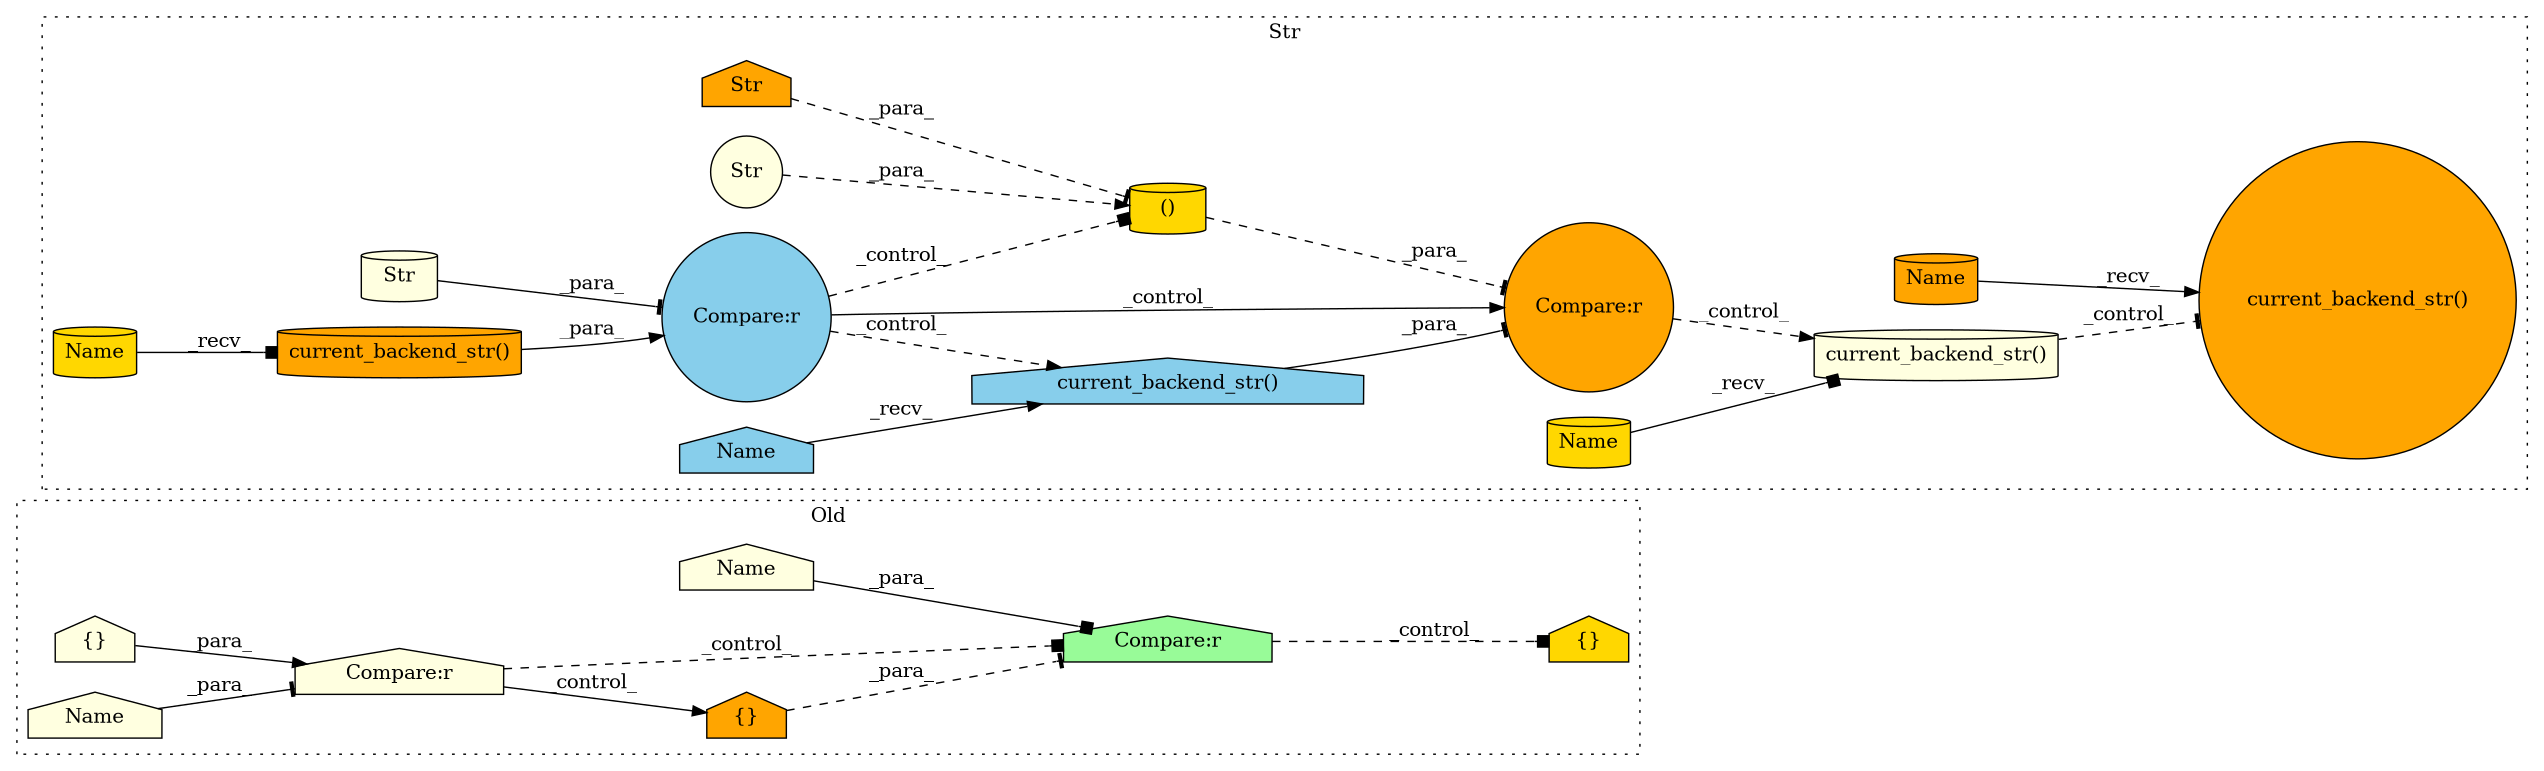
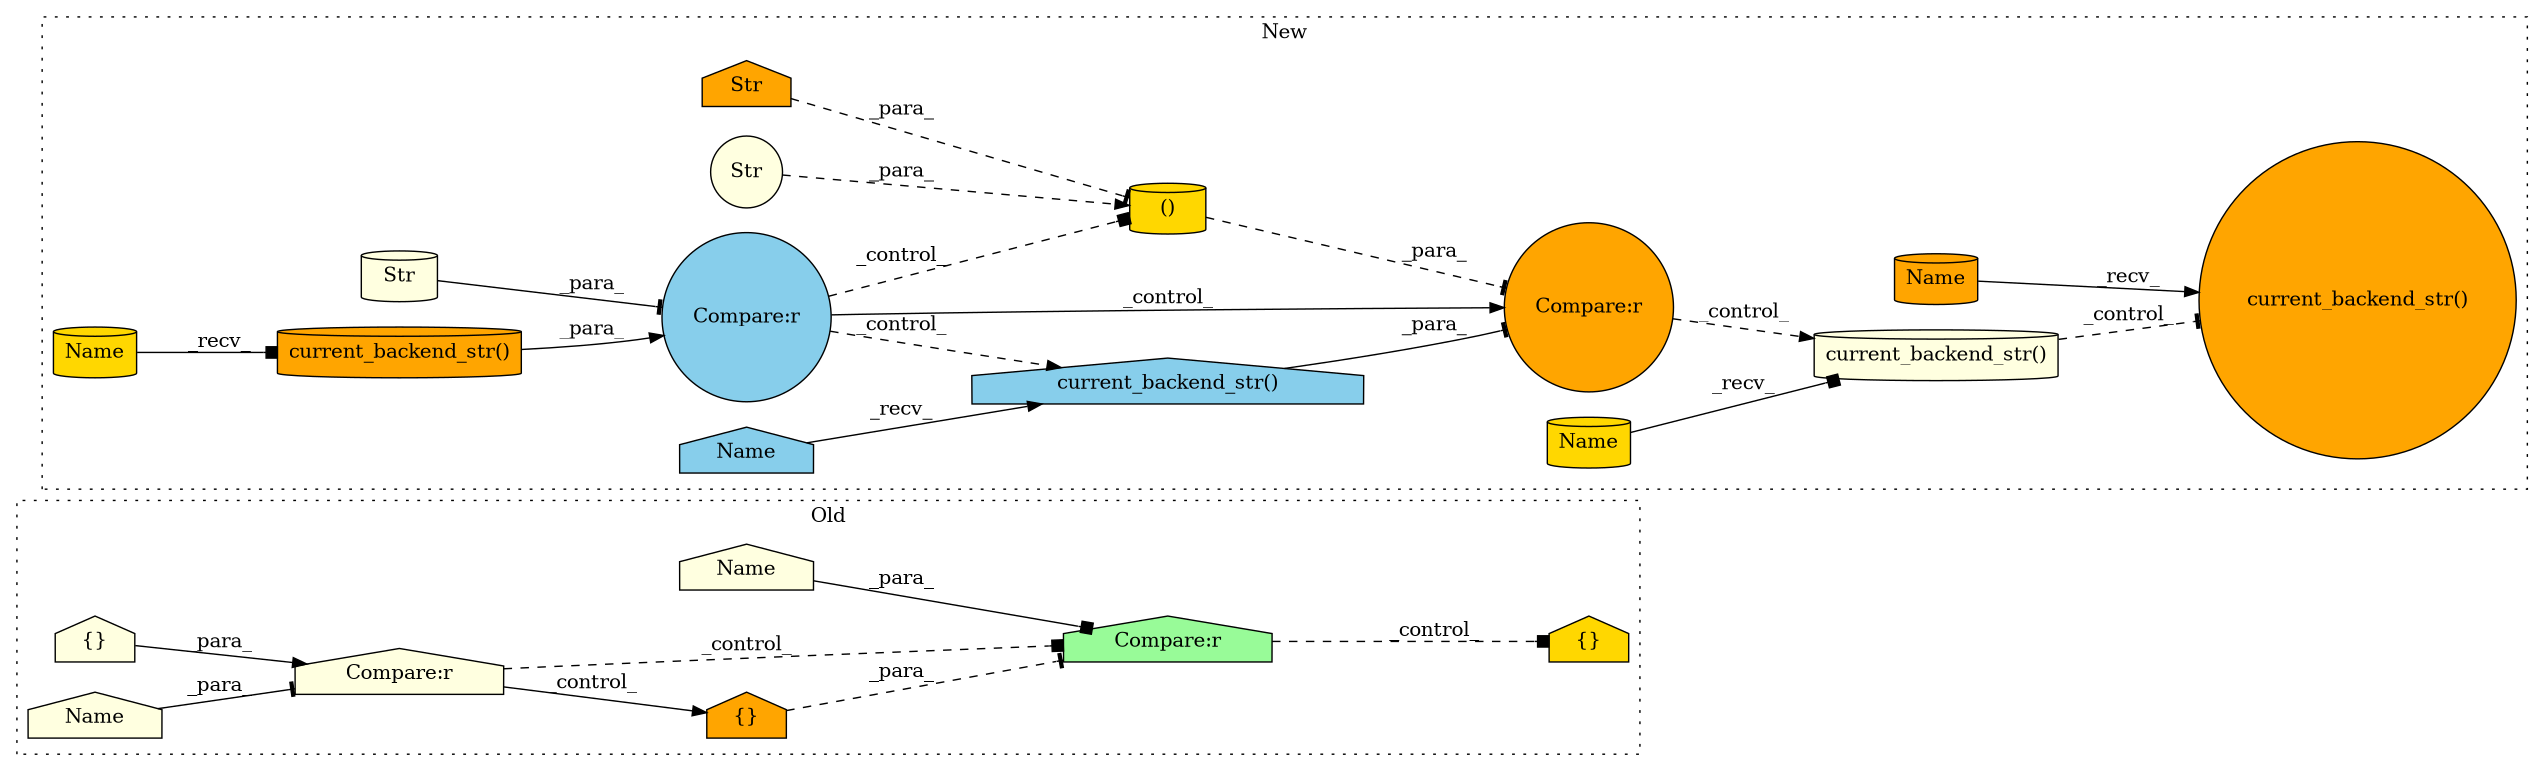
(1285, 33) -> (1285, 33)
